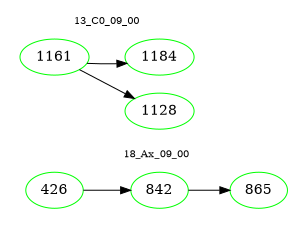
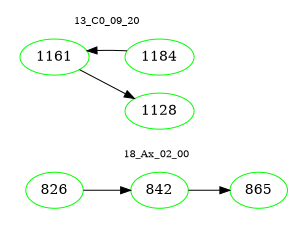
(107, 22) -> (107, 22)
(102, 64) -> (112, 50)
(157, 155) -> (157, 155)
(55, 190) -> (55, 190)
